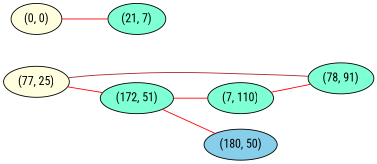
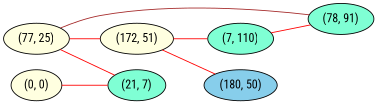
none -> (87, 62)
(137, 98) -> (137, 39)
